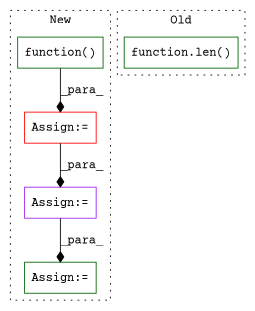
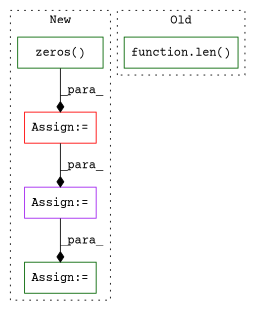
(60, 53) -> (60, 53)
